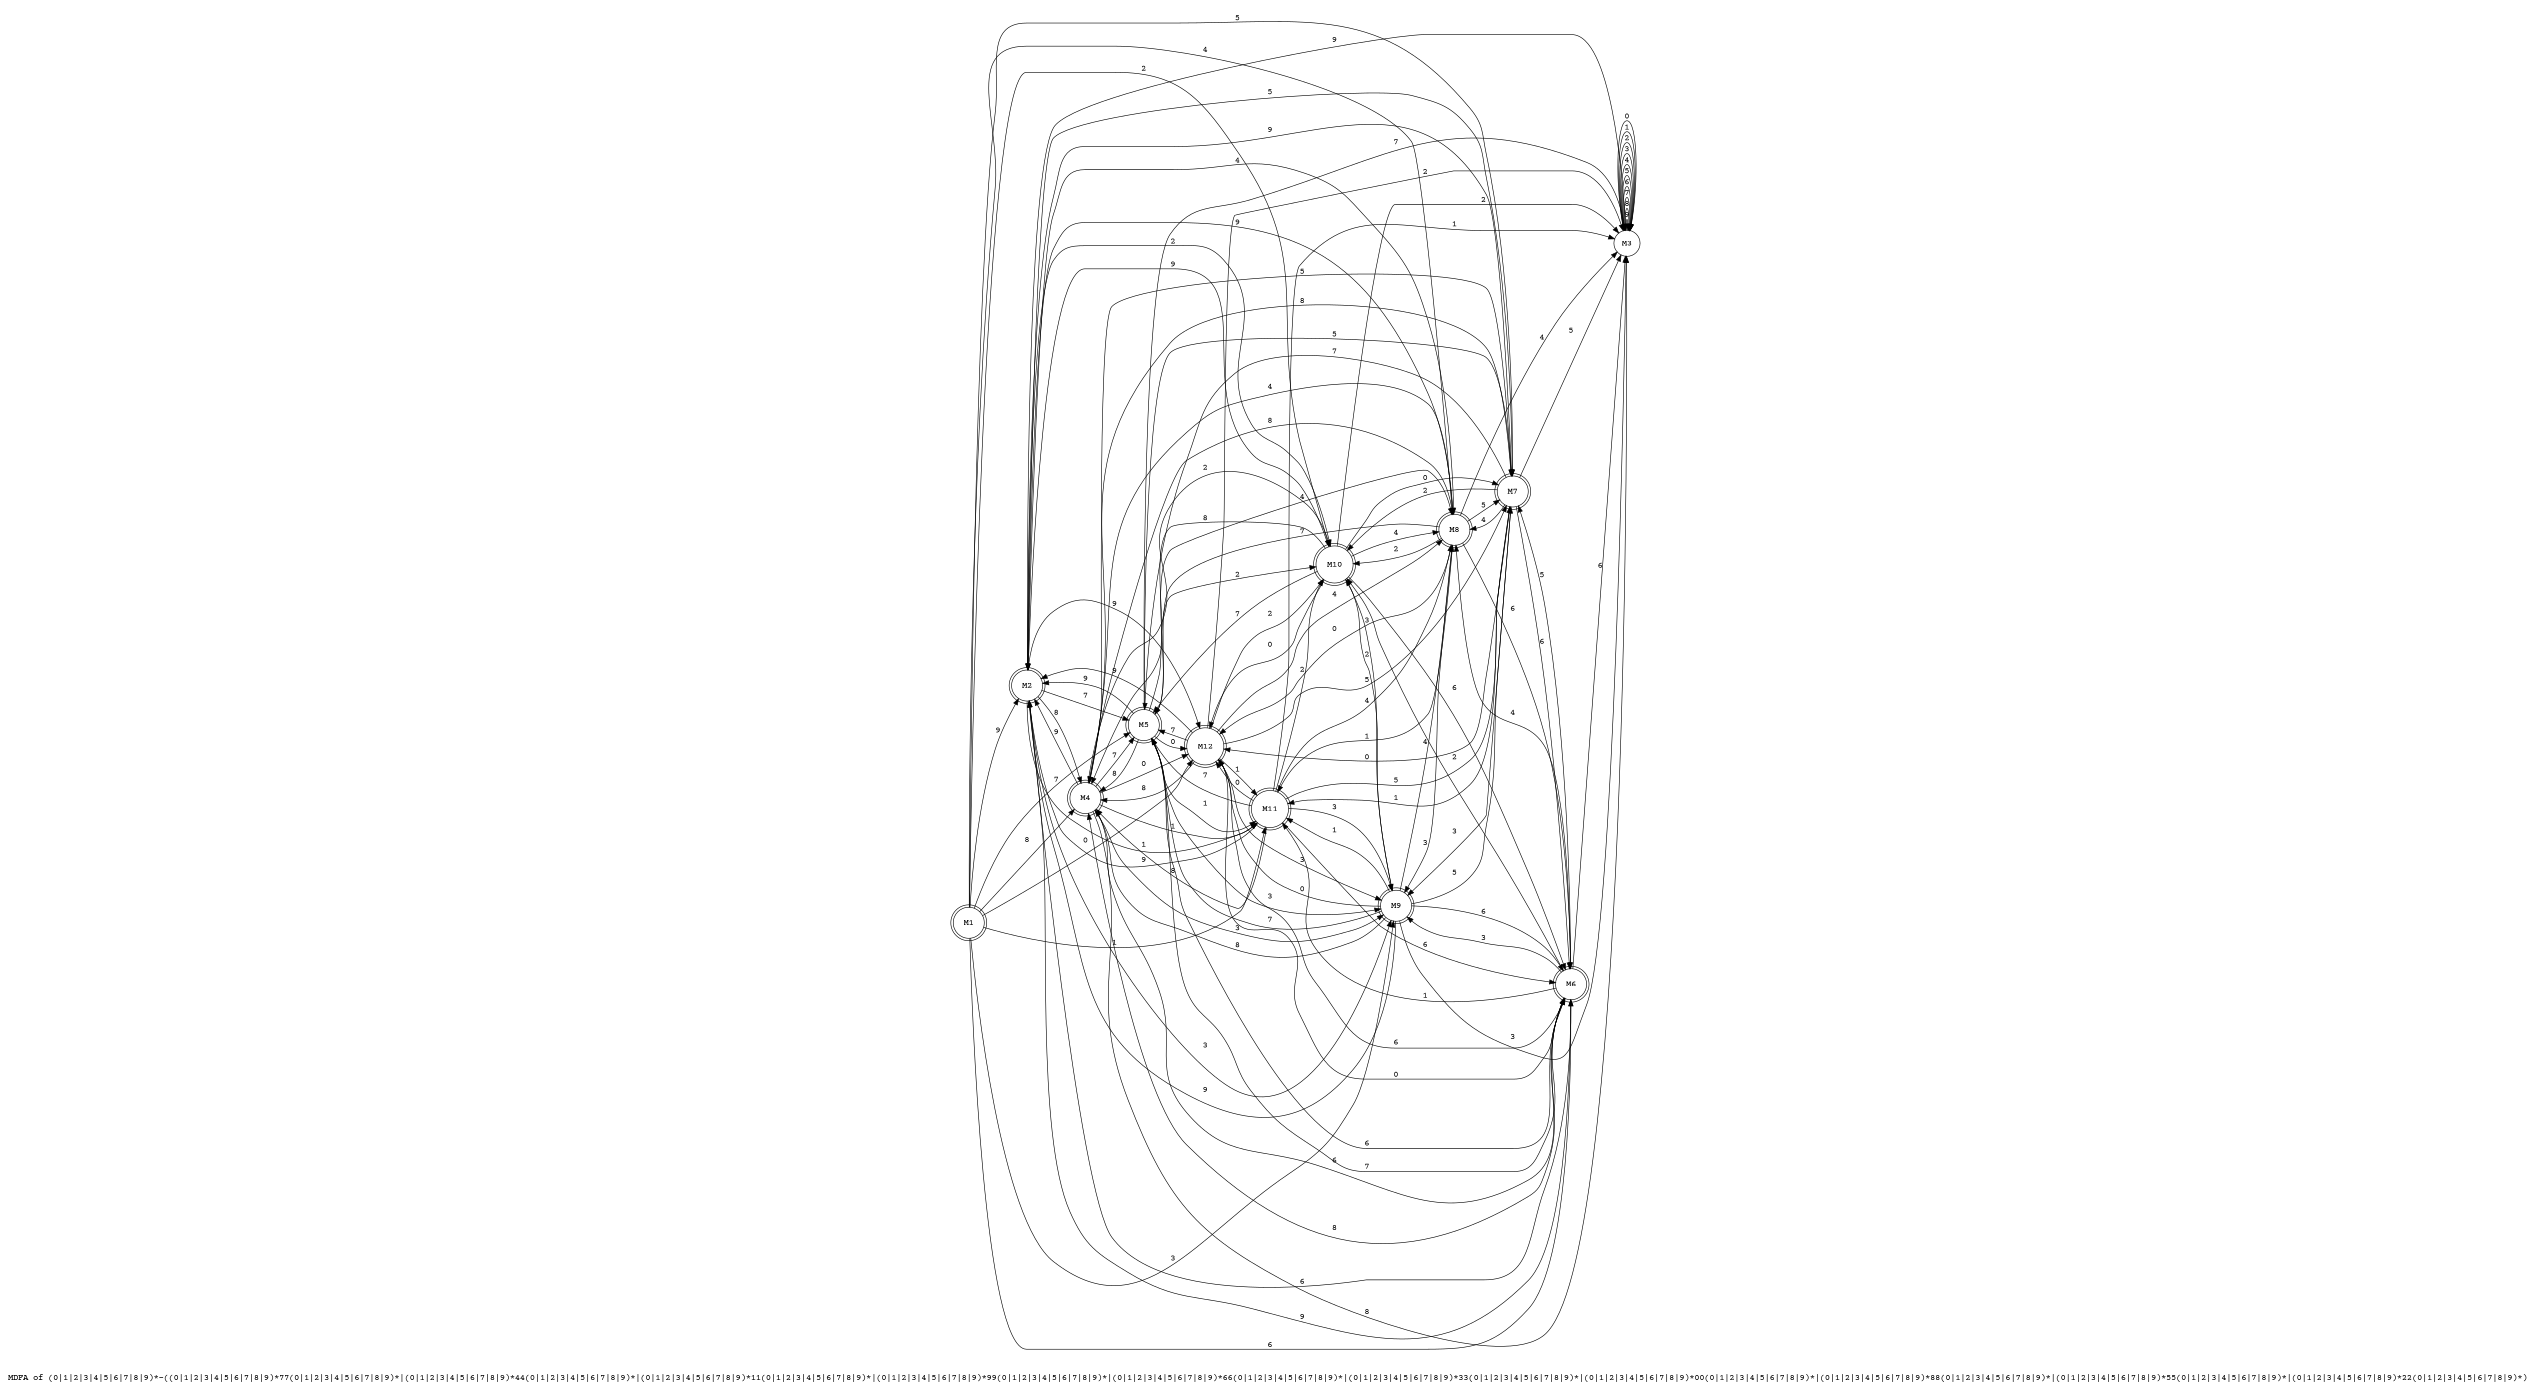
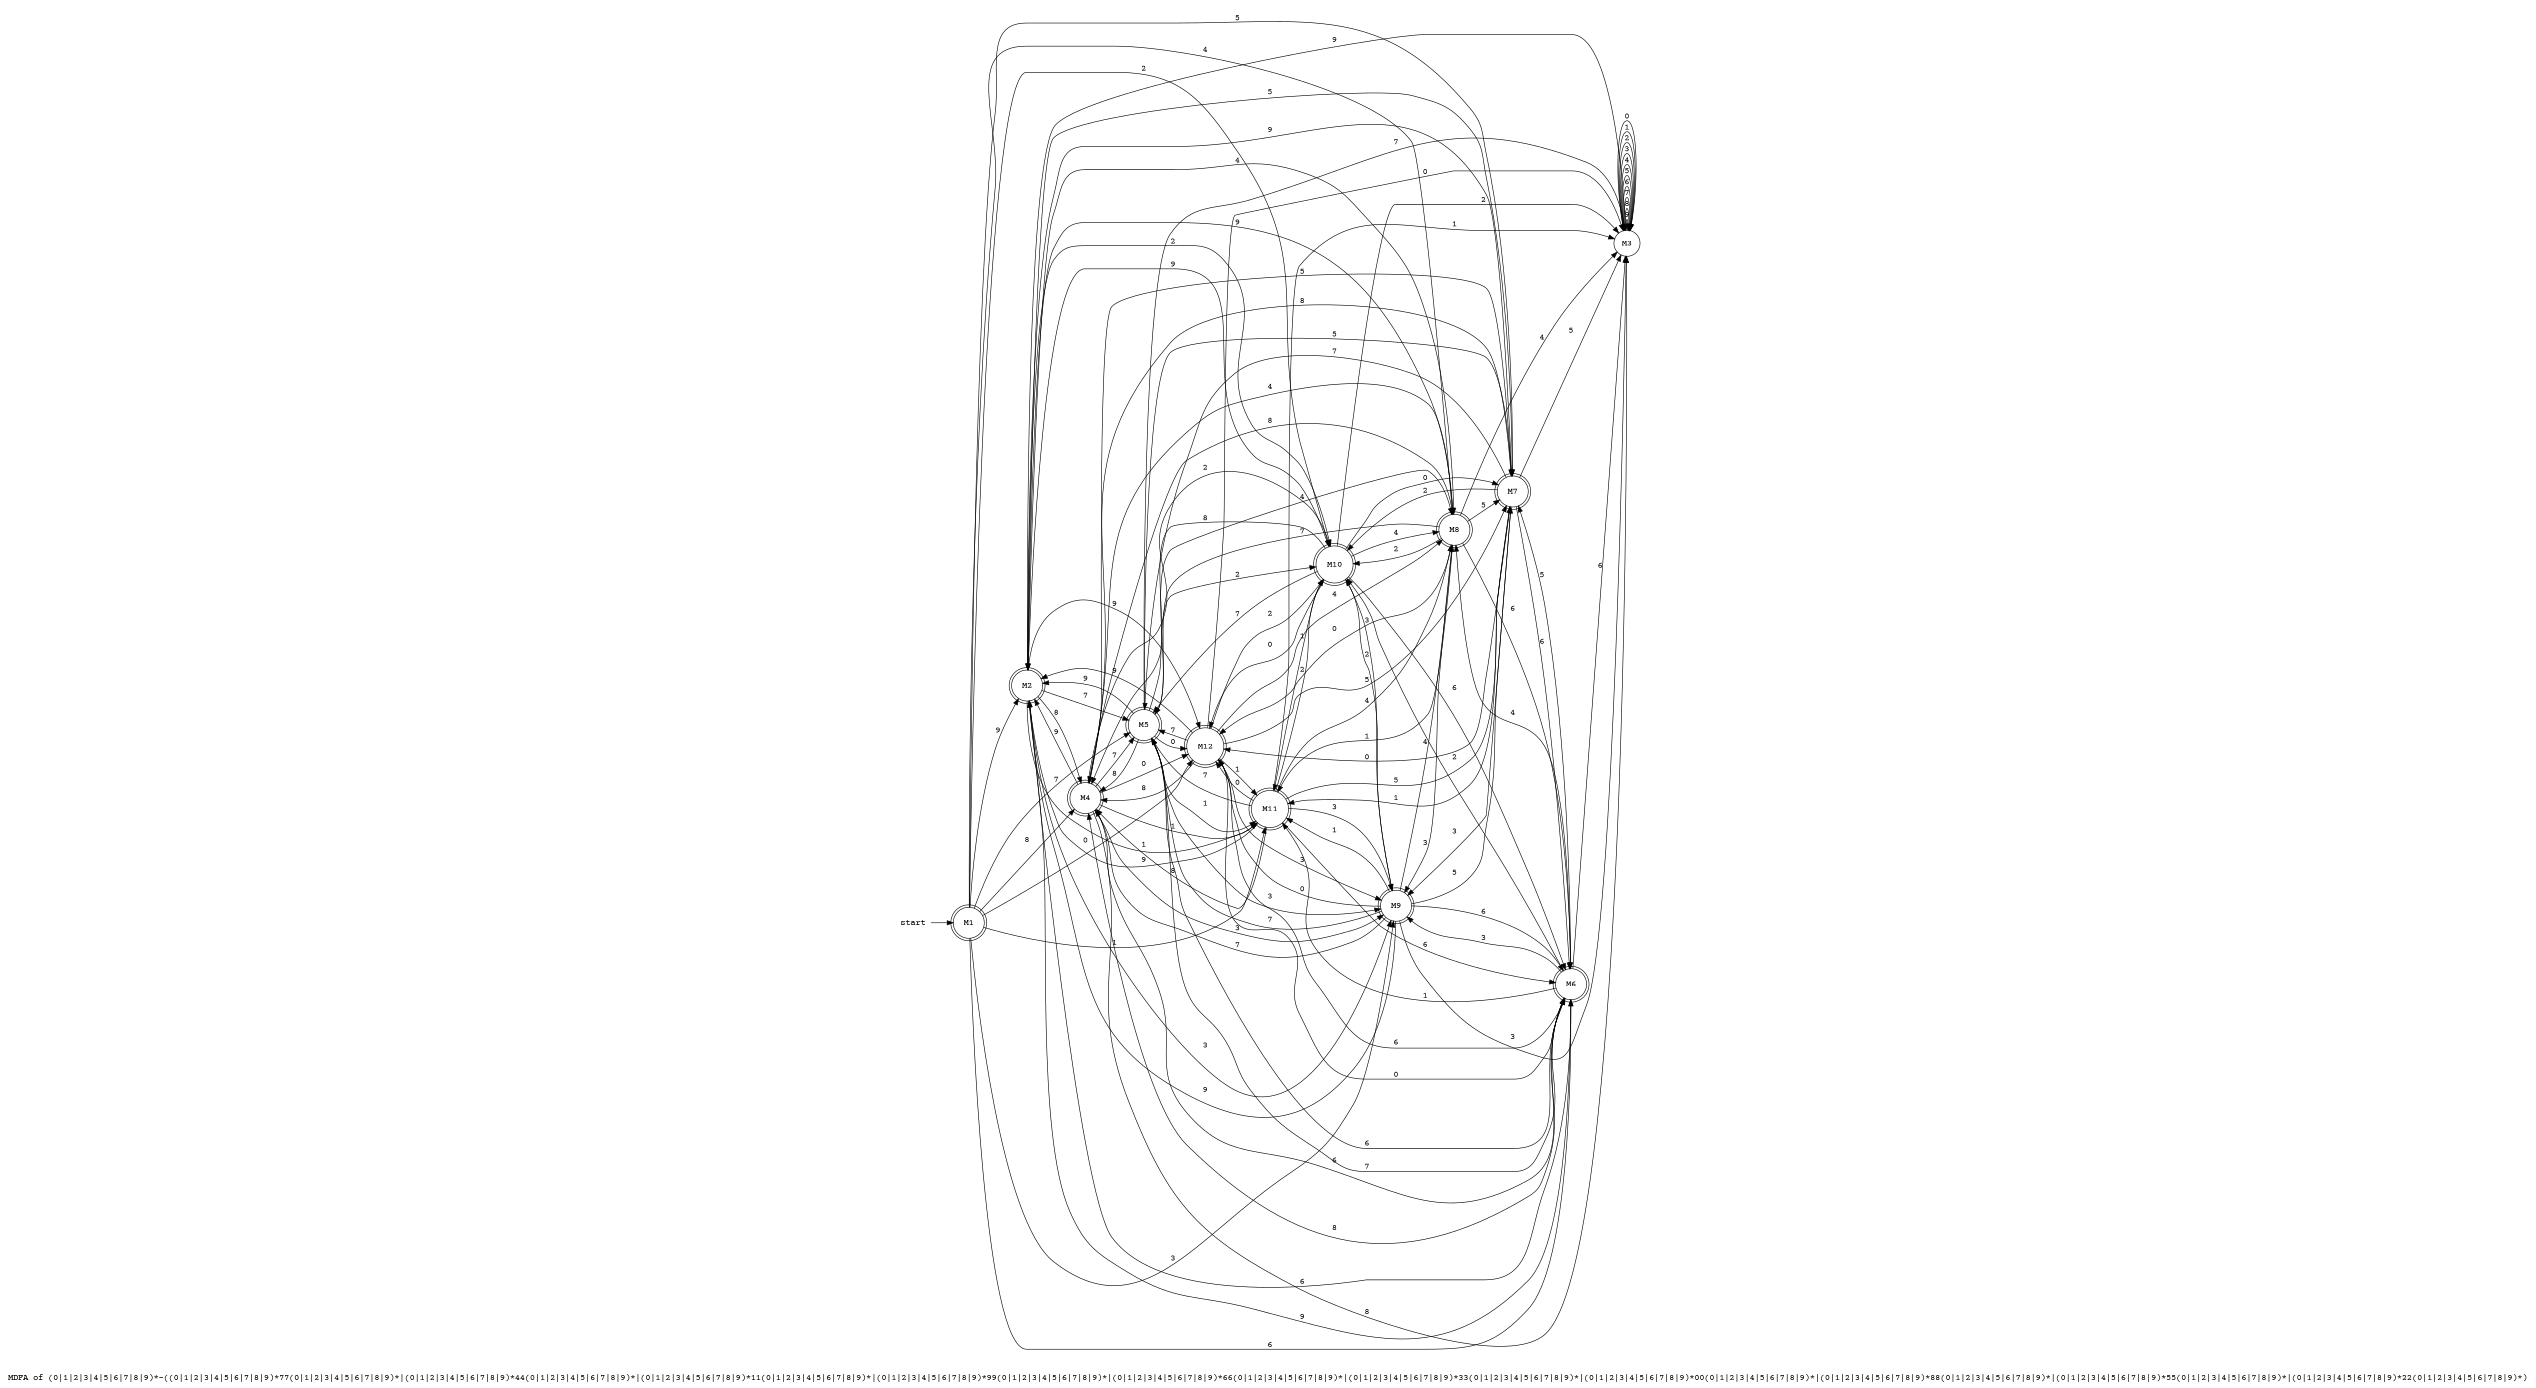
(1425, 172) -> (1425, 172)
(1493, 520) -> none
none -> (1297, 676)
none -> (913, 923)
(1238, 945) -> (1238, 945)
